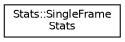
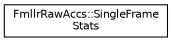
(62, 21) -> (86, 21)
